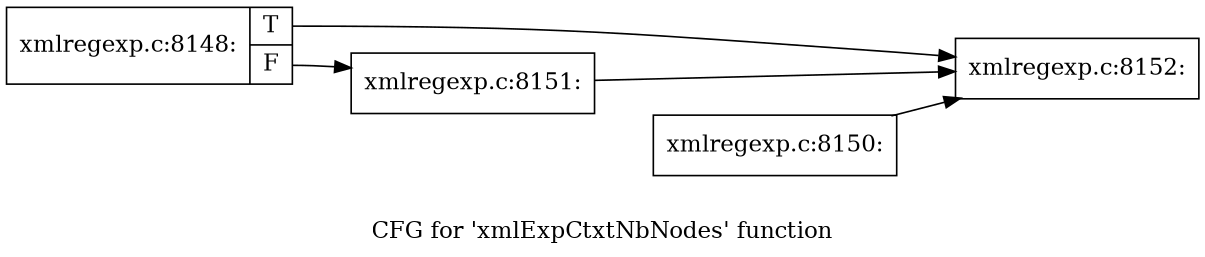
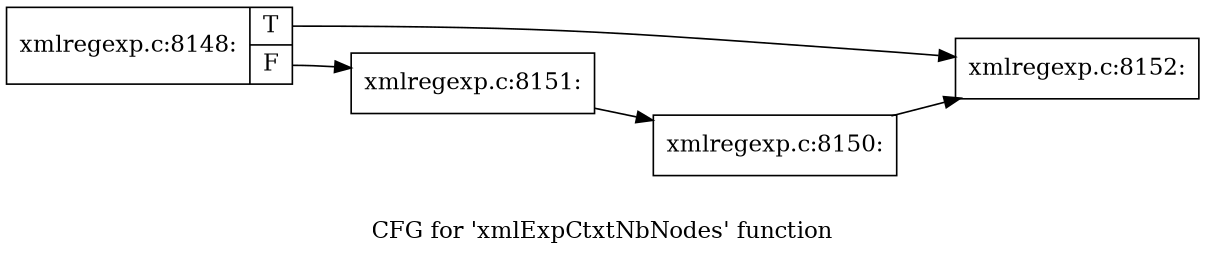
(766, 76) -> (616, 113)
